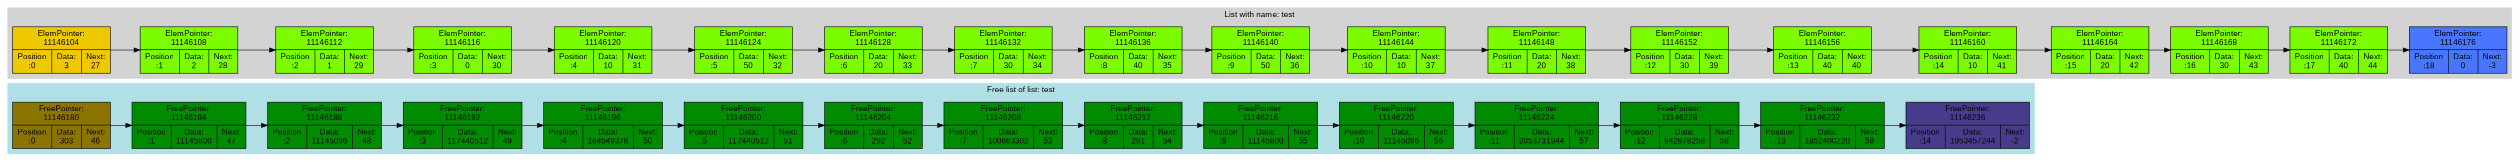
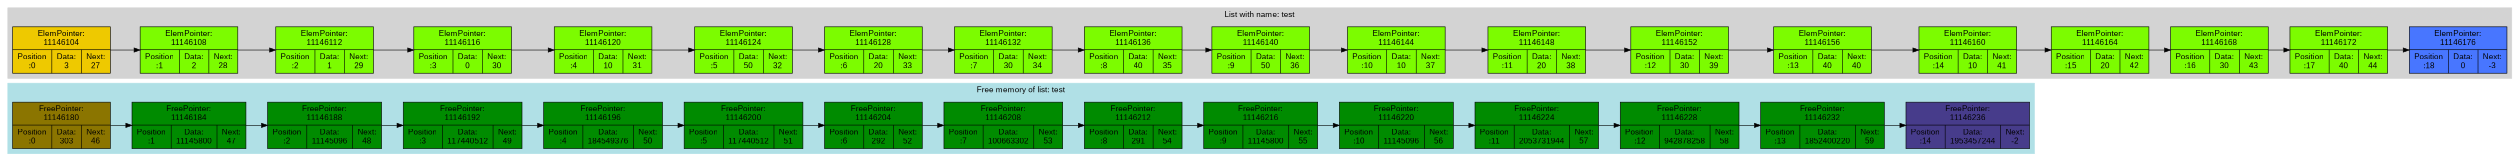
(1021, 90) -> (1021, 90)
